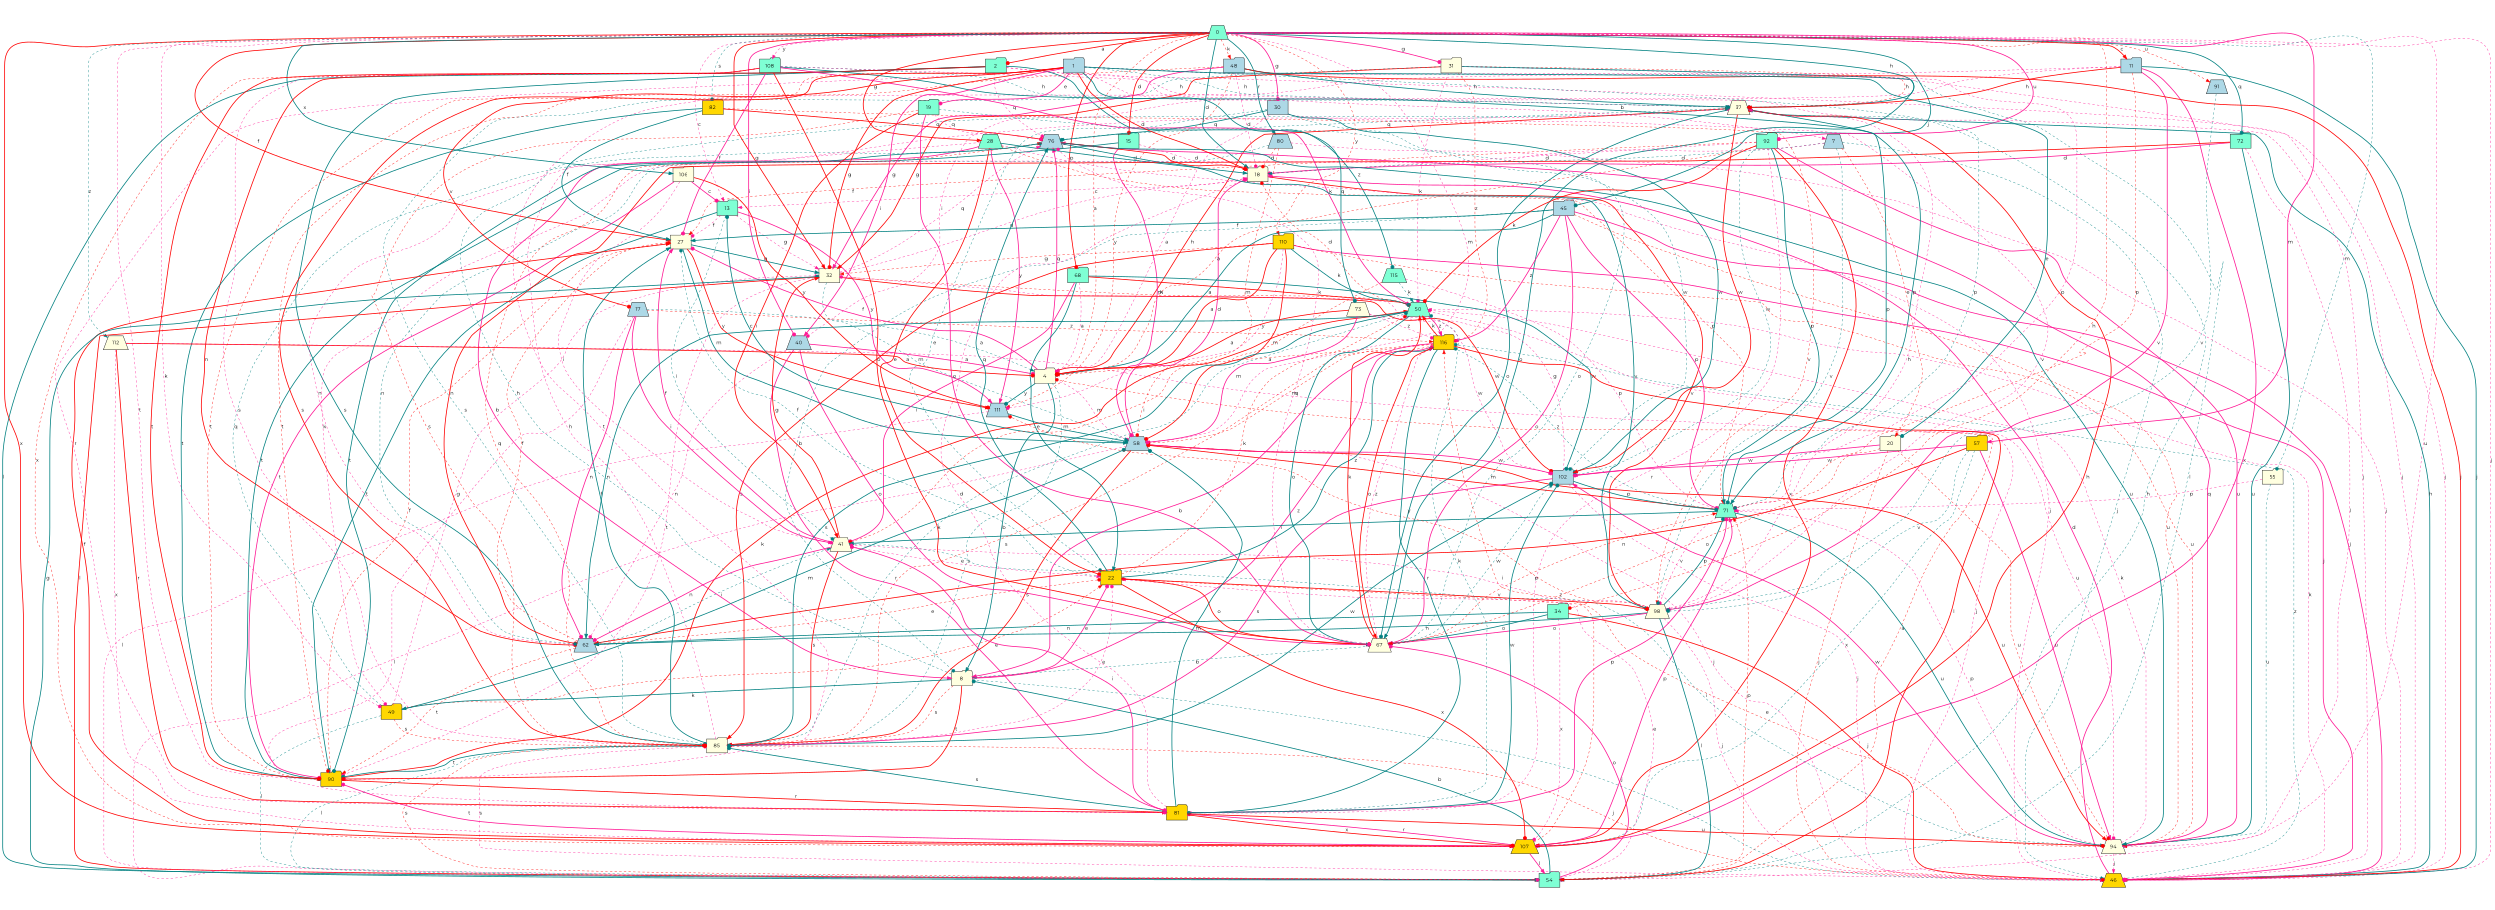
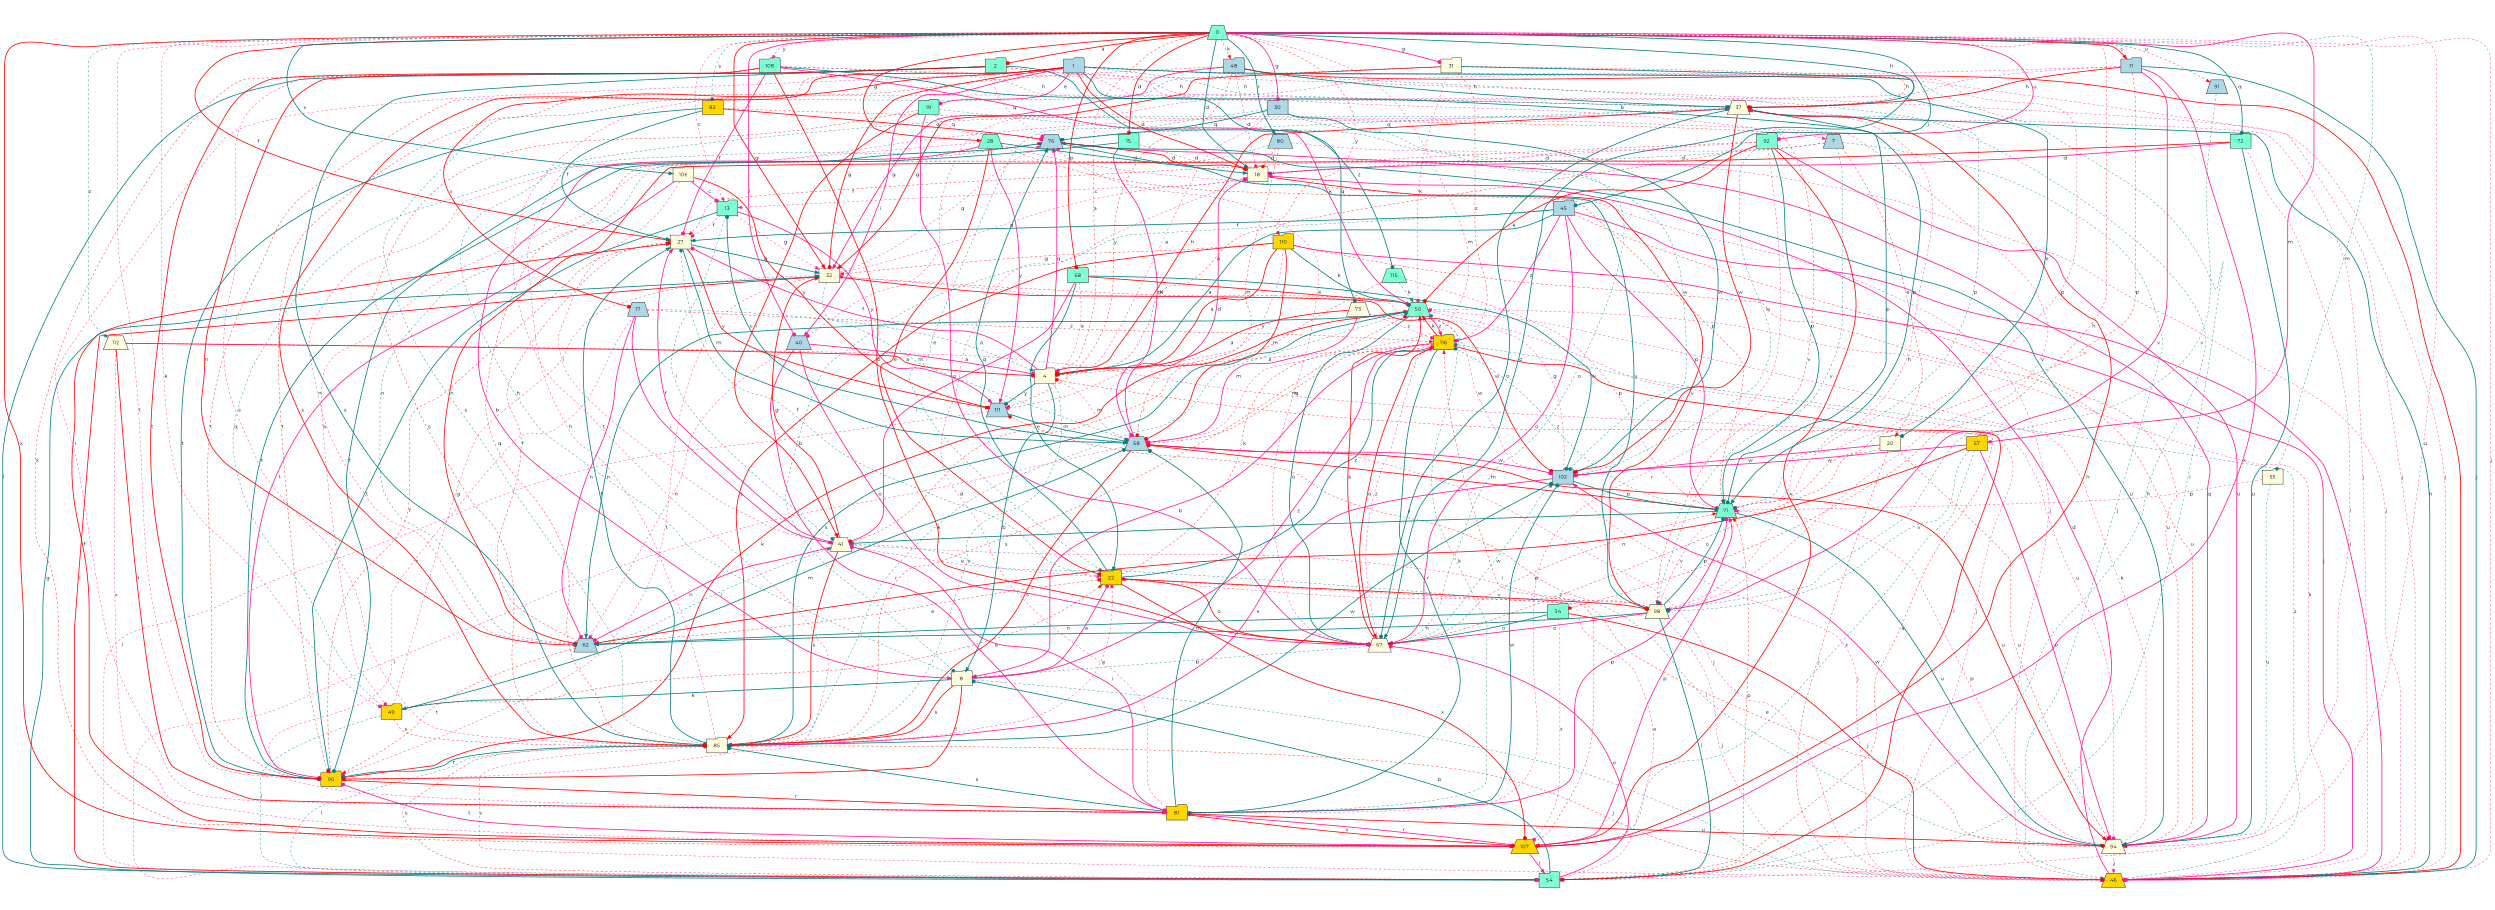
(1328, 249) -> none
(895, 735) -> (895, 735)
